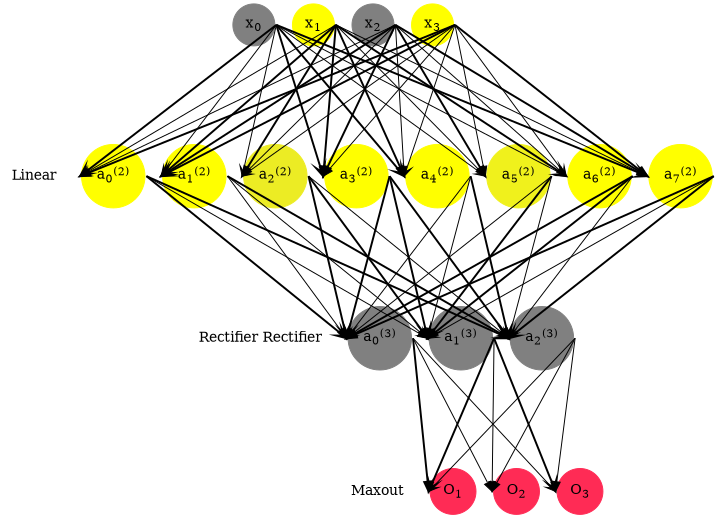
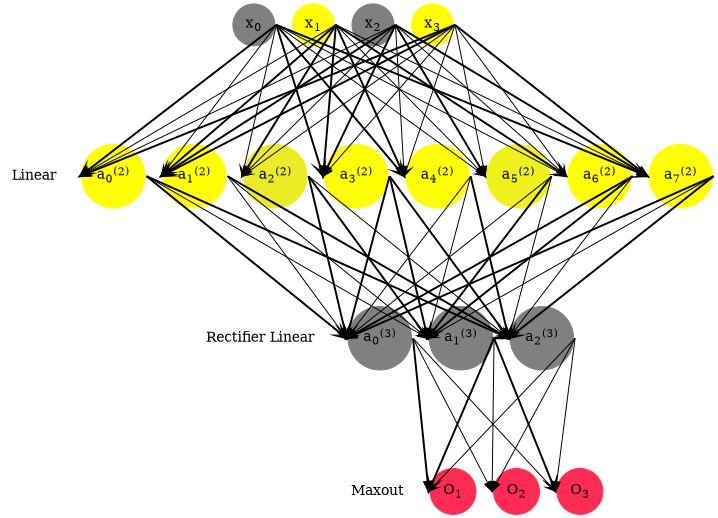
(261, 338) -> (261, 338)
